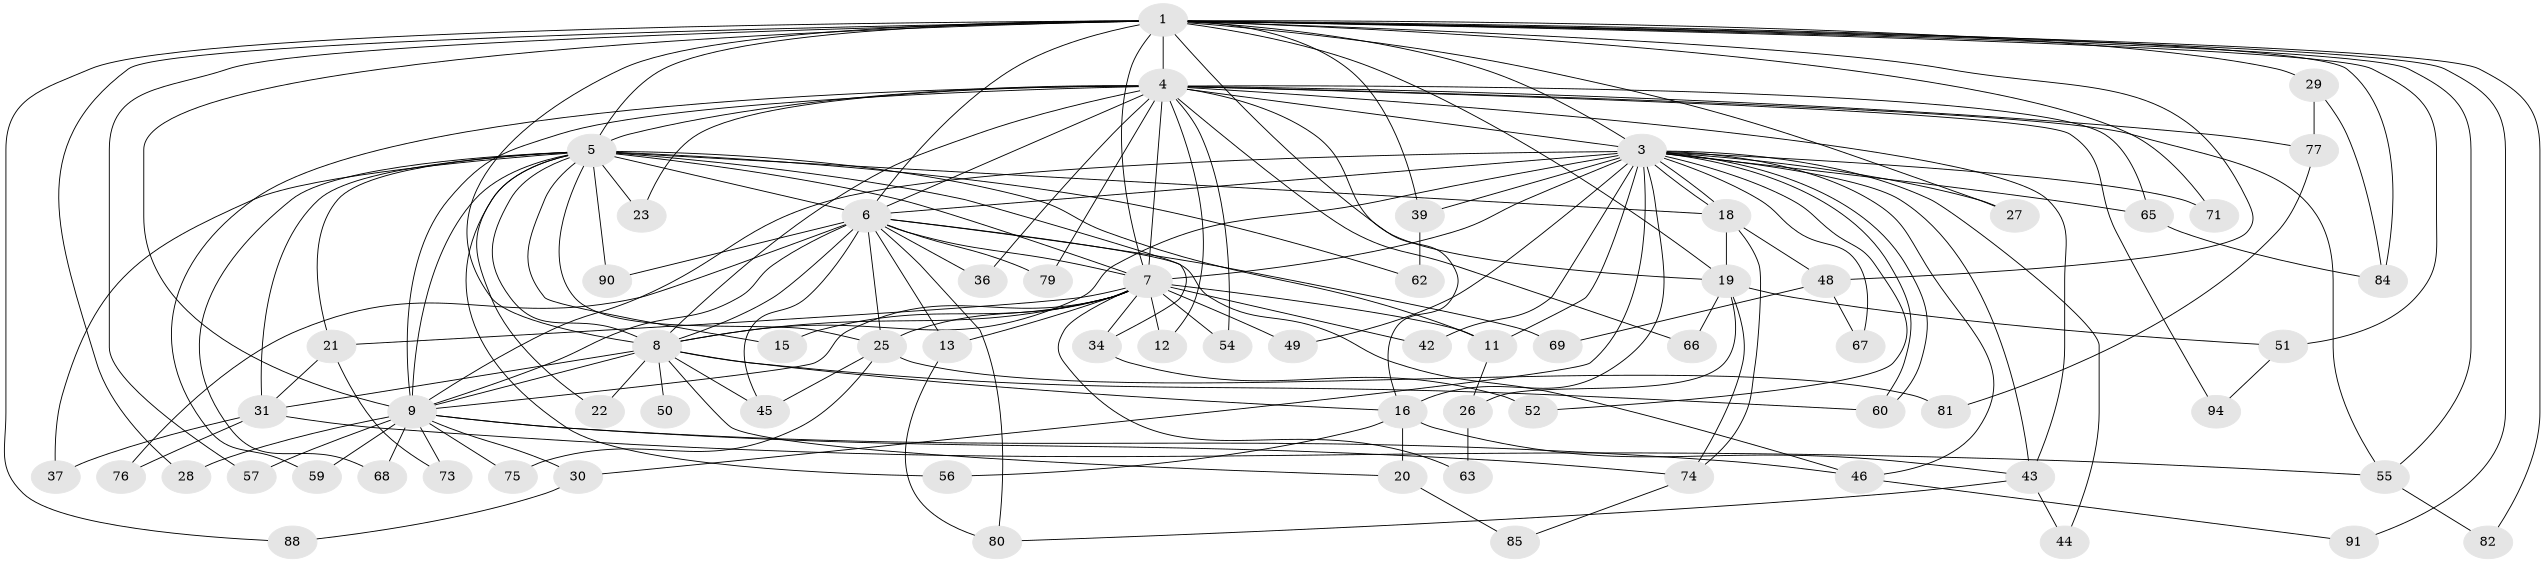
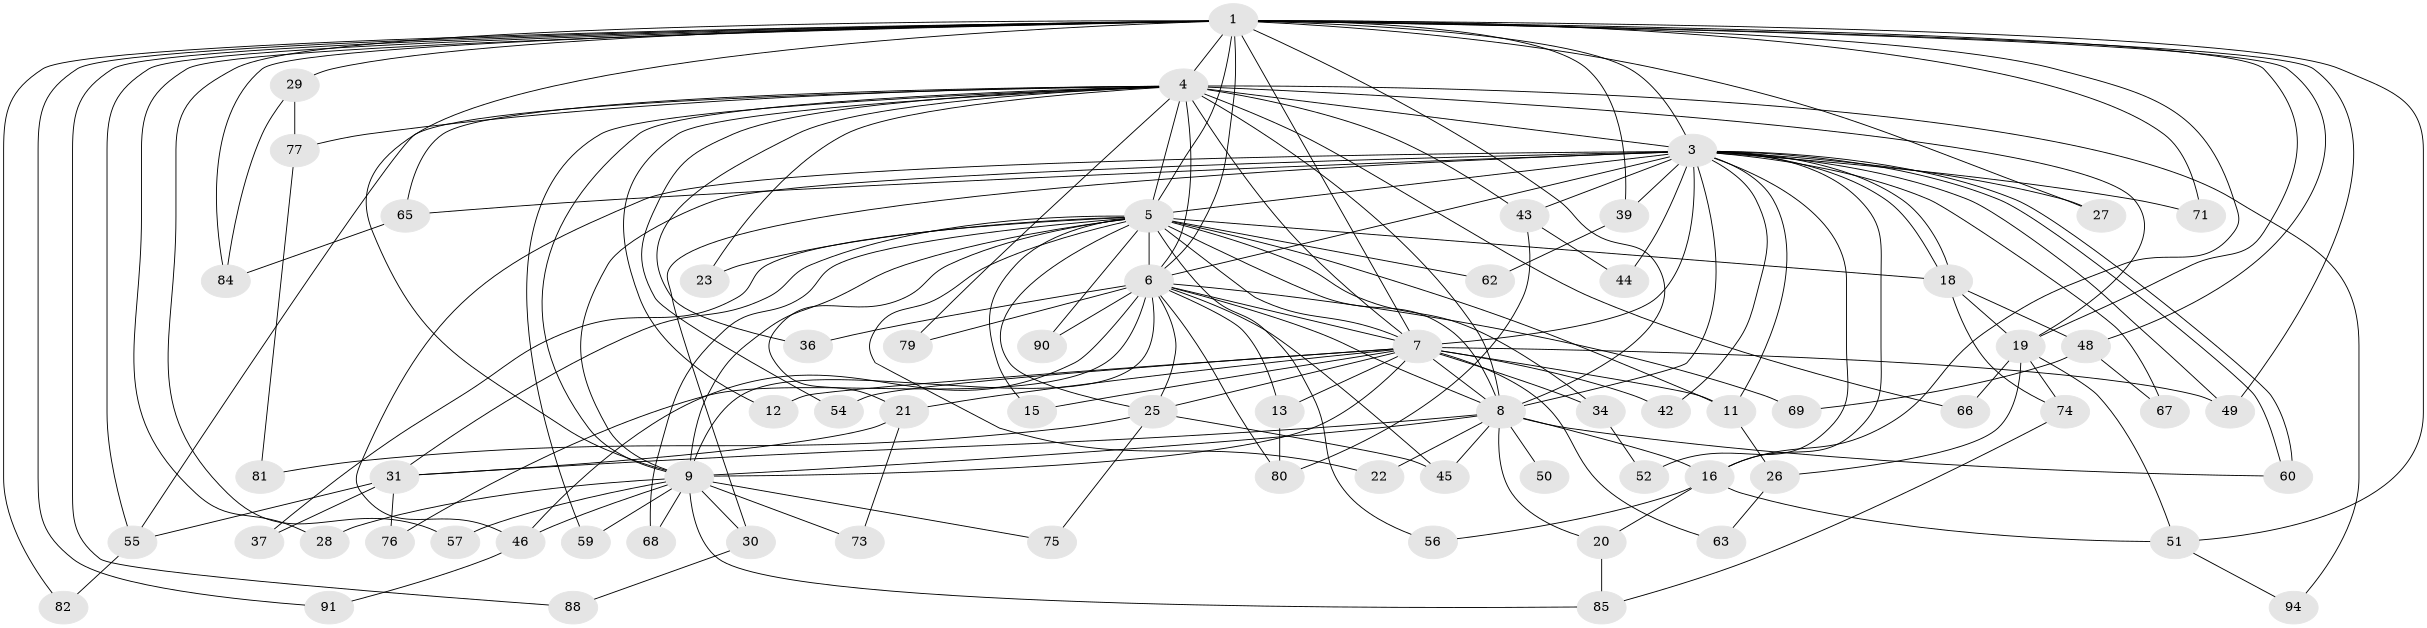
none -> (2321, 78)
none -> (1421, 183)
(1051, 446) -> (1109, 602)
(1712, 456) -> (1937, 529)
